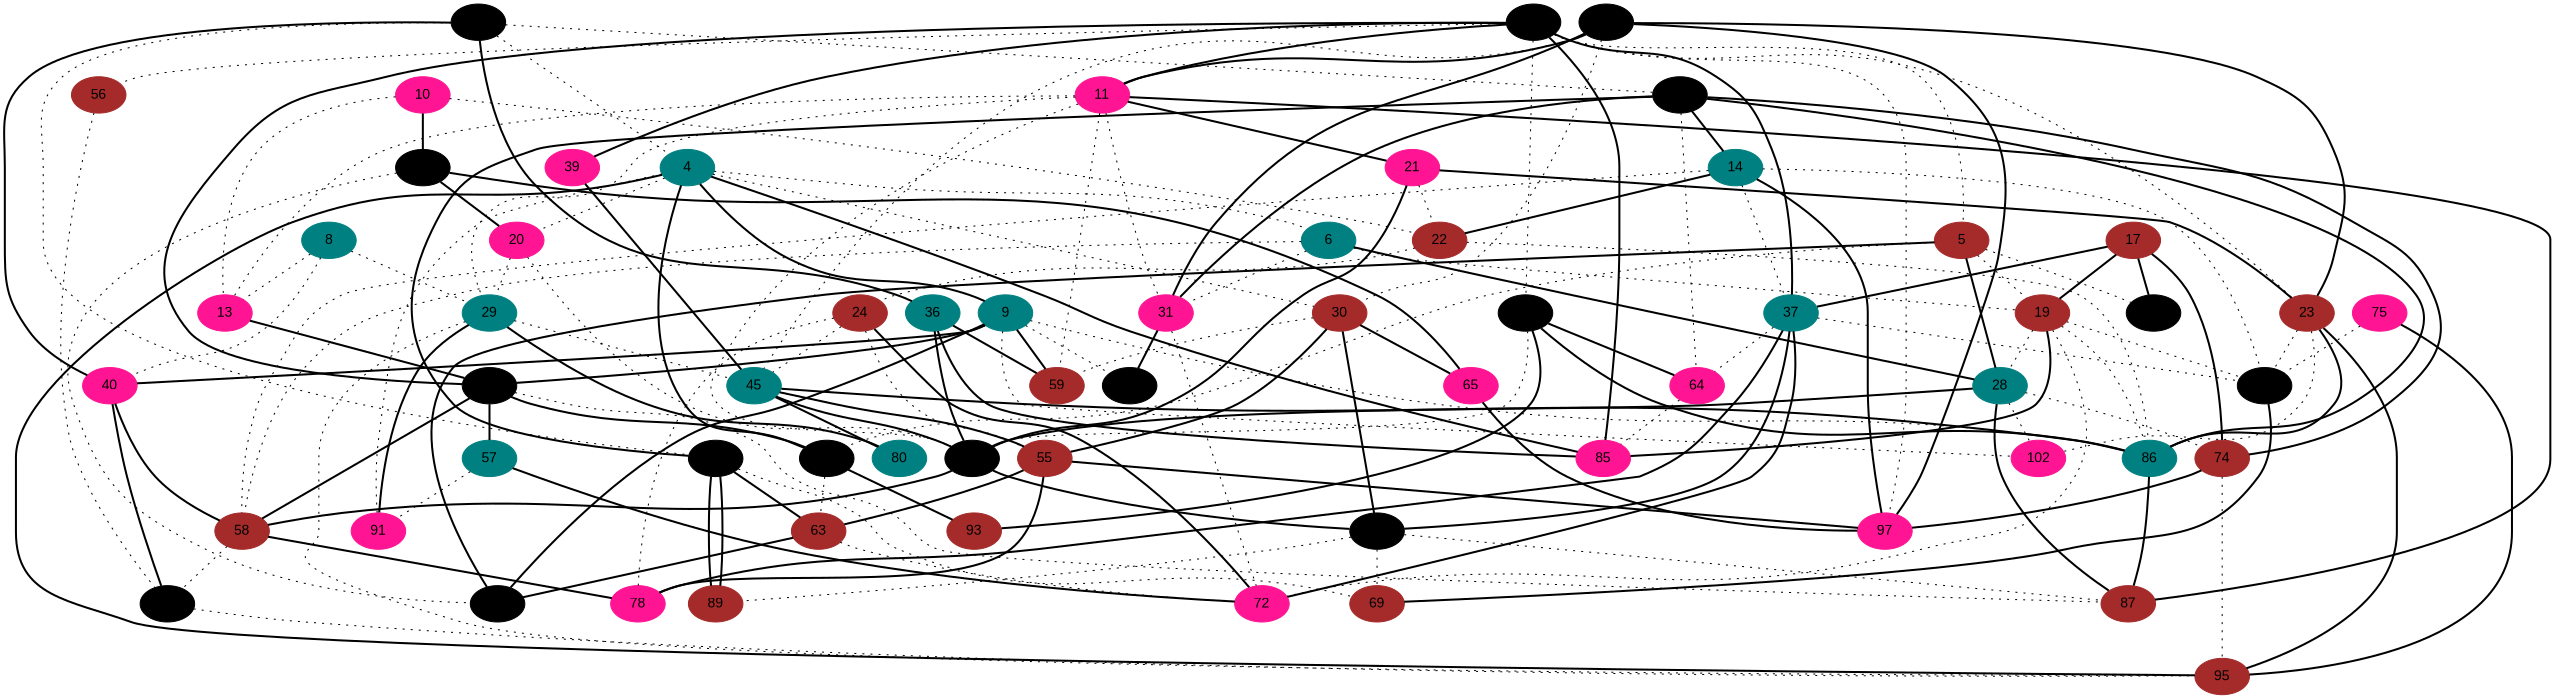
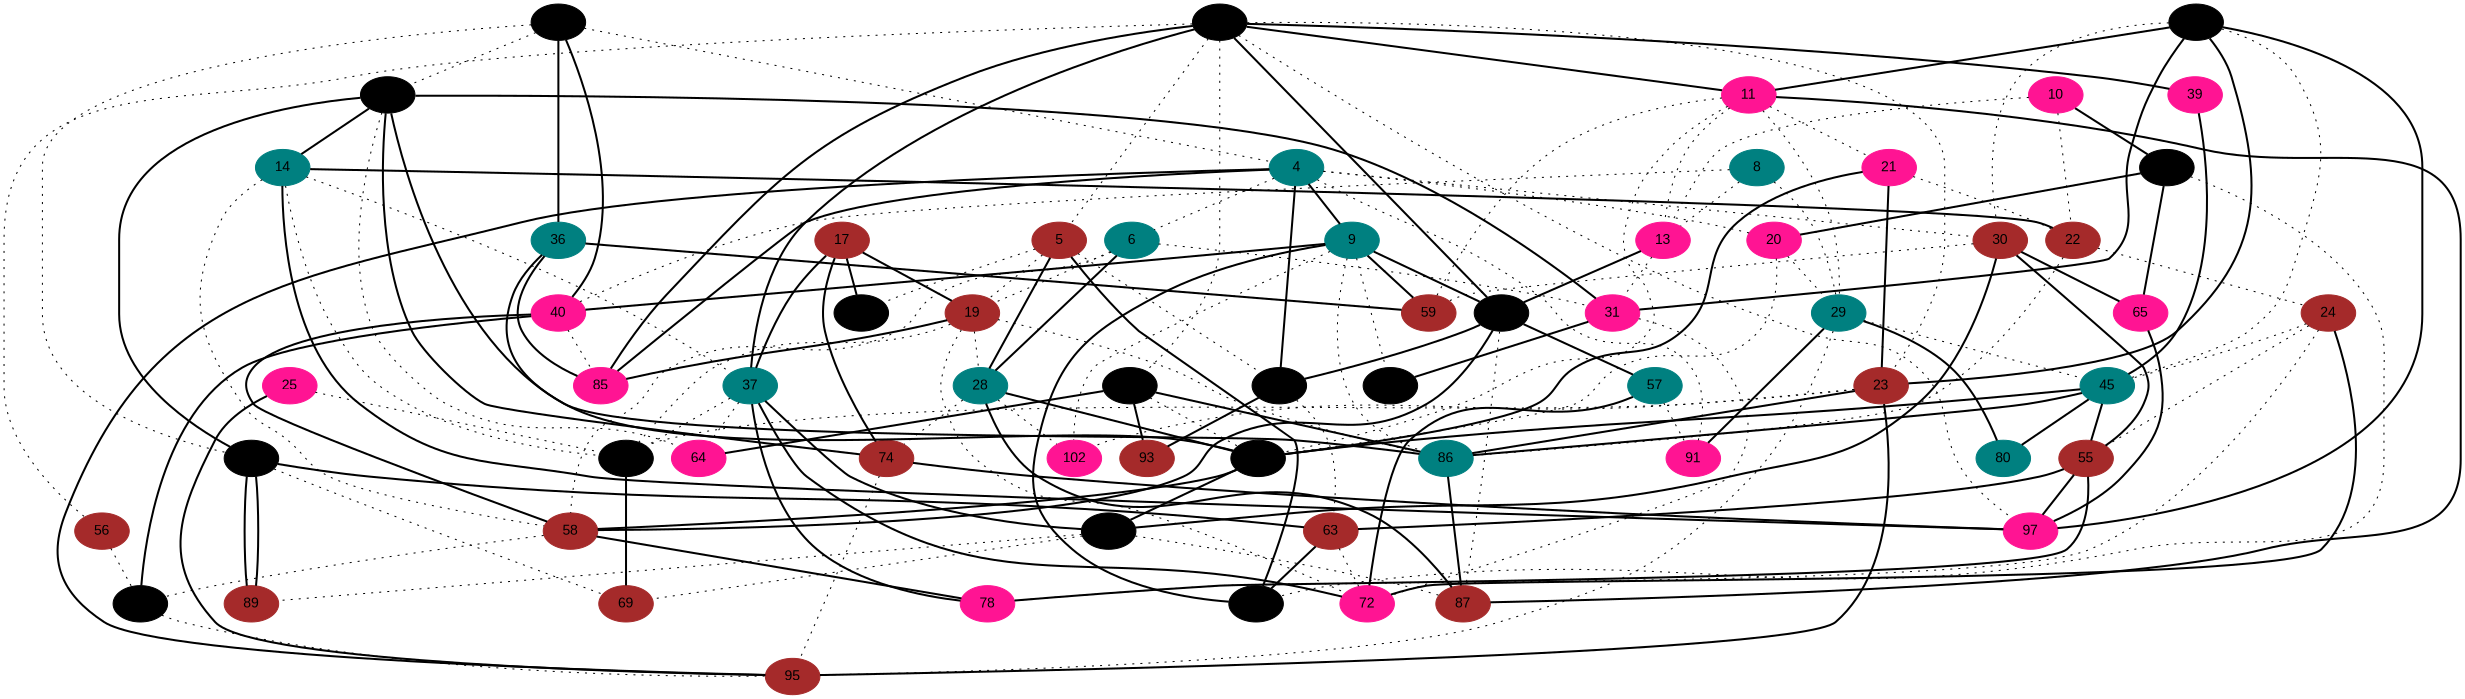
(1257, 131) -> (1819, 131)
(1128, 206) -> (1634, 283)
(2380, 313) -> (290, 386)
(1644, 427) -> (579, 349)
